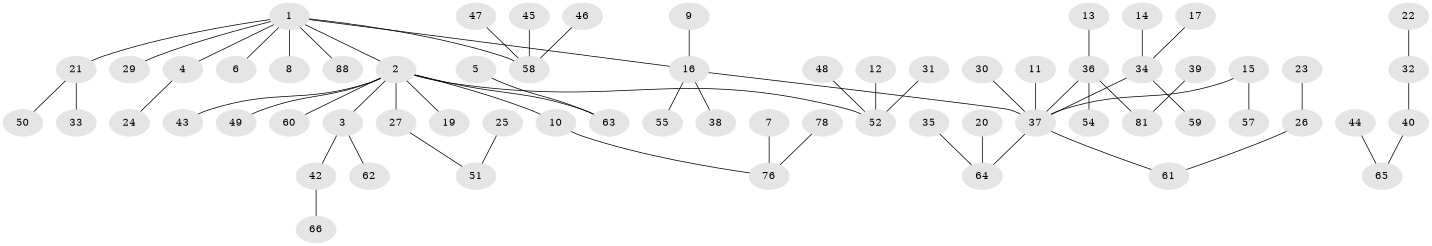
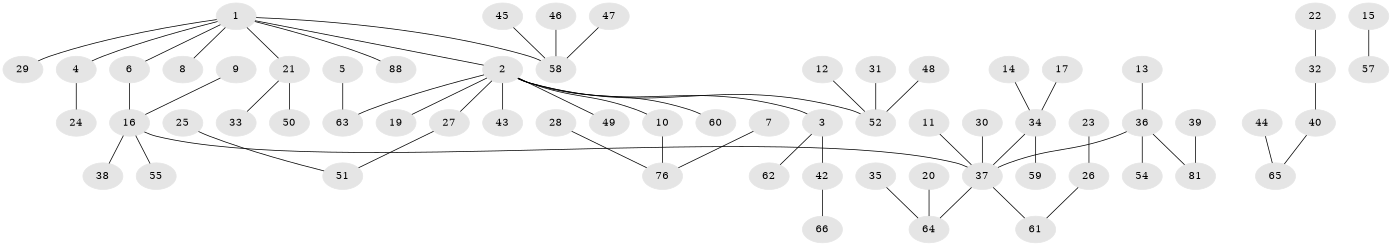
(489, 43) -> (130, 96)
(1142, 96) -> none
(822, 123) -> (556, 123)
